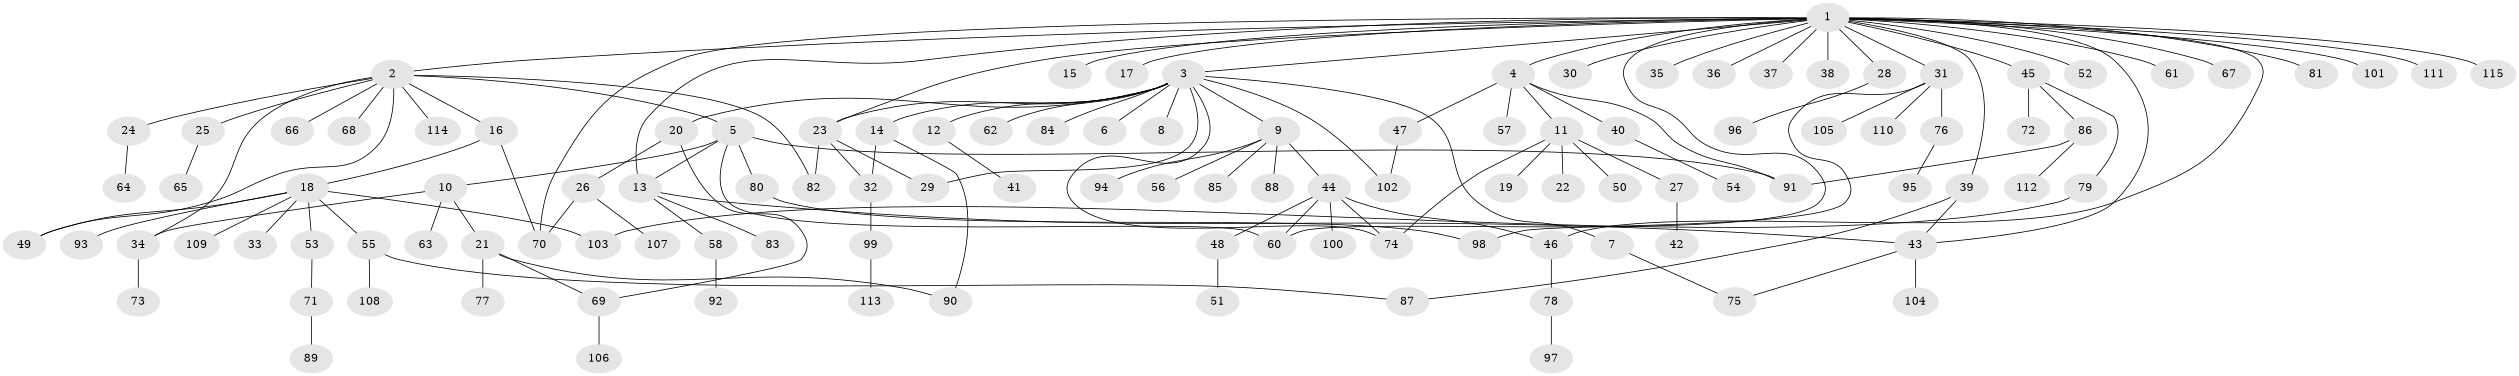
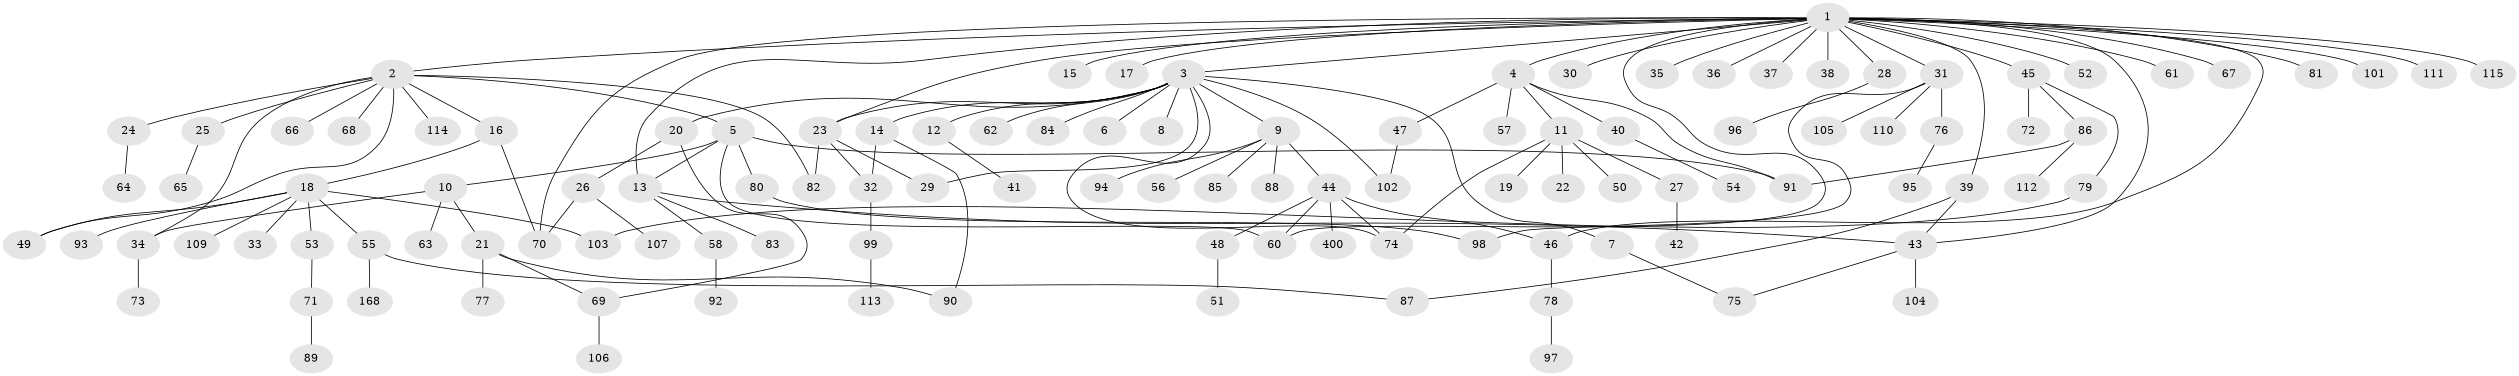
(1333, 245) -> (1333, 245)
(370, 302) -> (370, 302)
